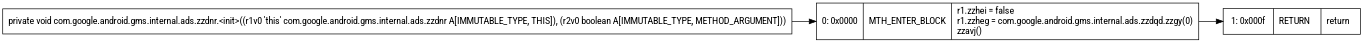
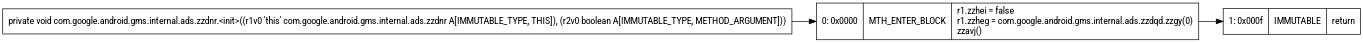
(1294, 21) -> (1298, 21)
